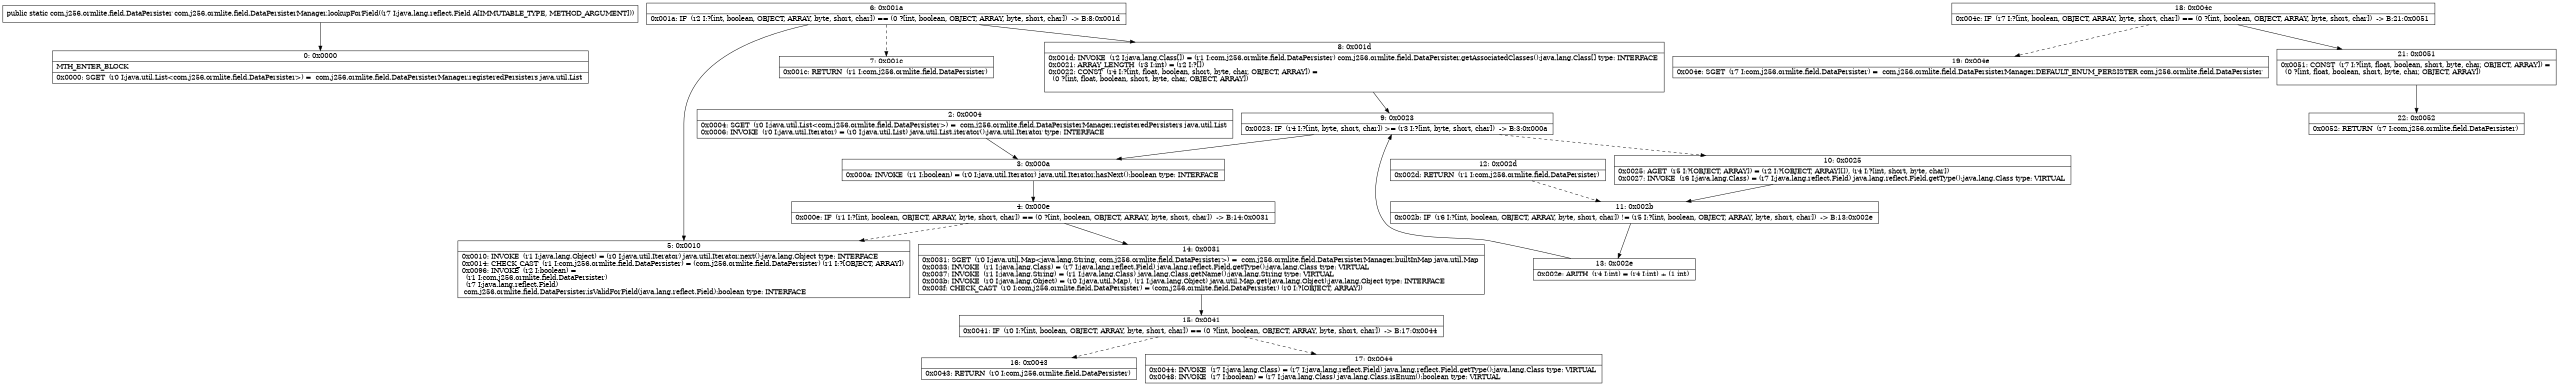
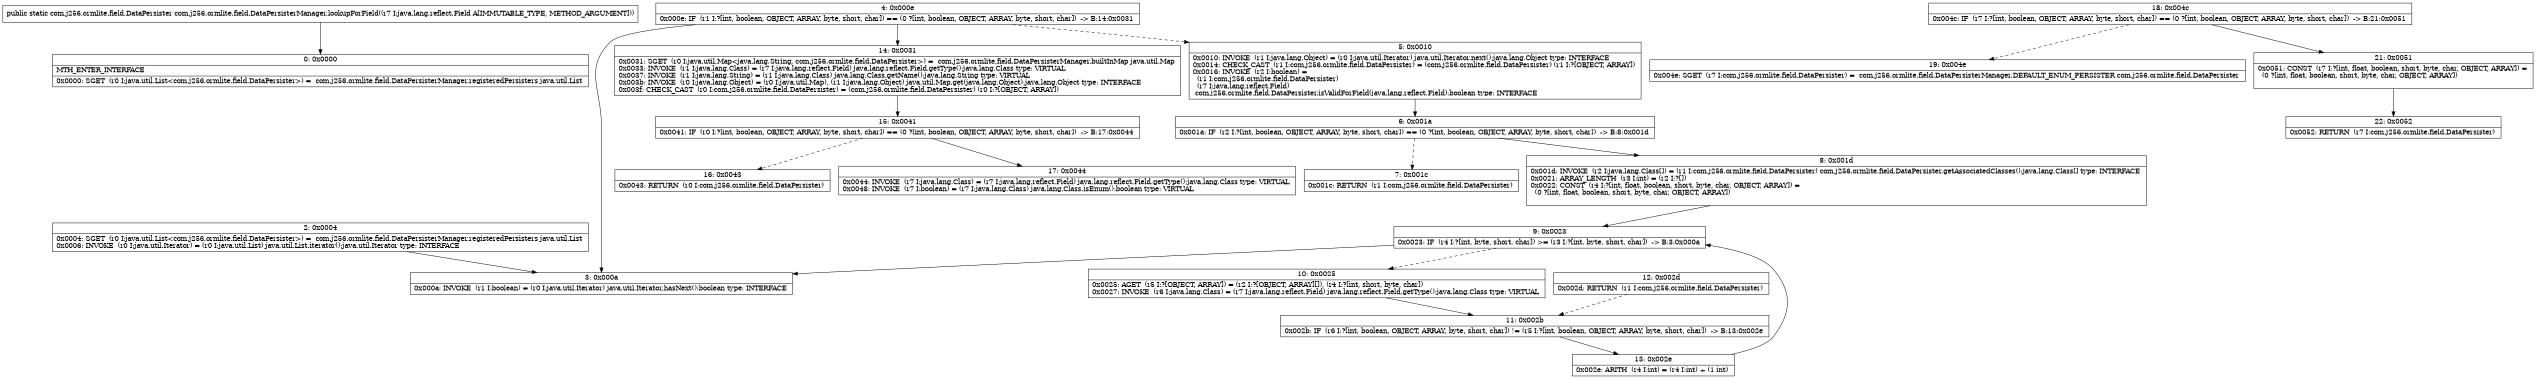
(93, 67) -> (101, 70)
(691, 95) -> (1415, 105)
(1033, 189) -> (600, 109)
(520, 271) -> (1251, 72)
(1278, 345) -> (974, 151)
